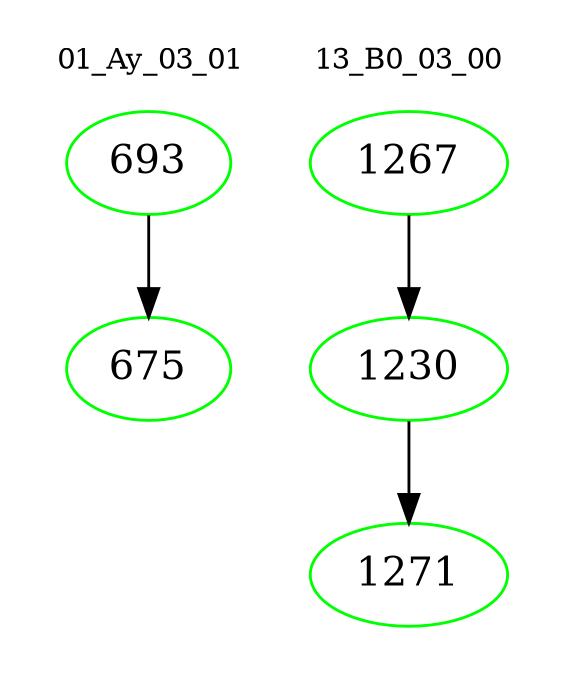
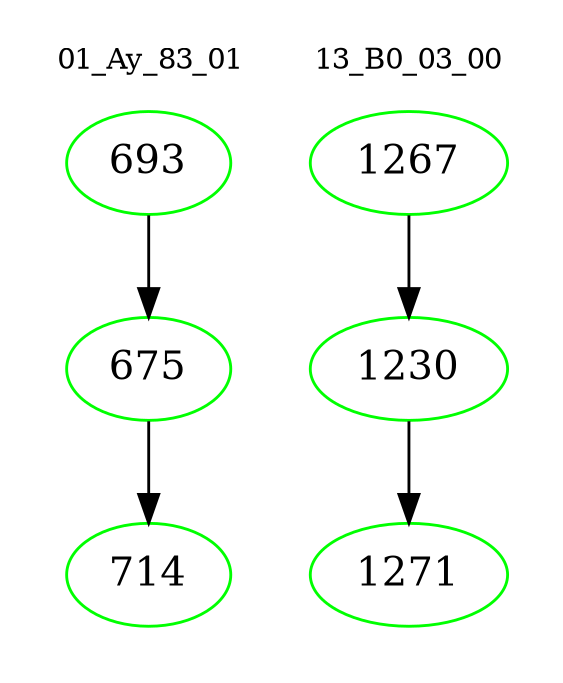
(150, 61) -> (150, 61)
none -> (149, 575)
